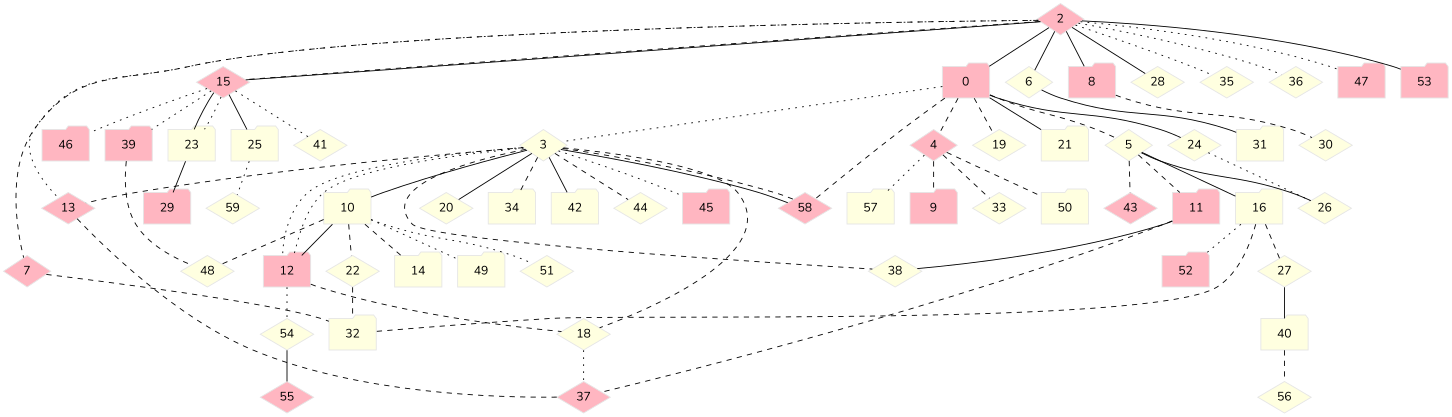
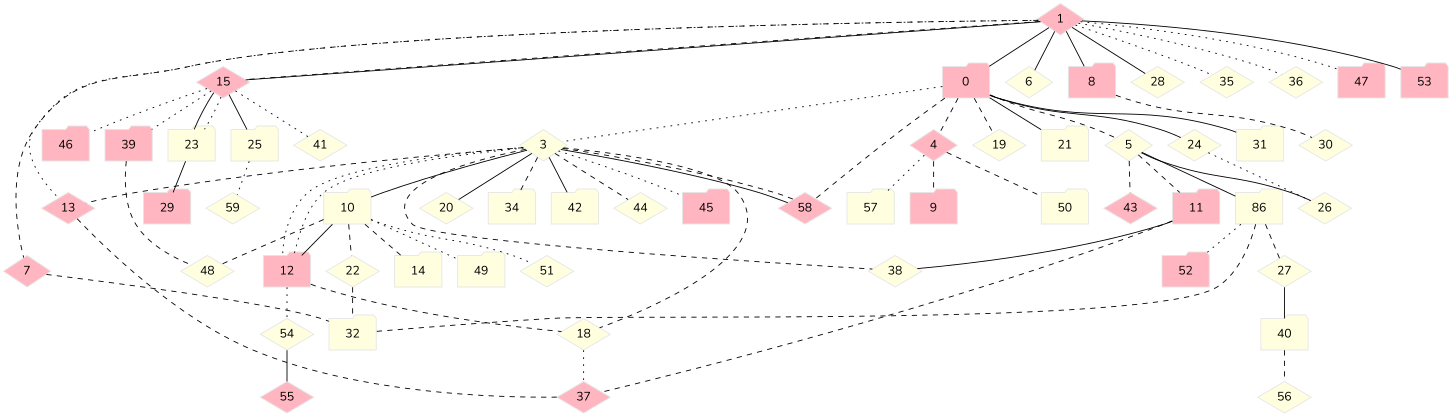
(1060, 19) -> (1060, 19)
(1138, 113) -> (1119, 114)
(999, 208) -> none
(1259, 208) -> (1259, 208)
